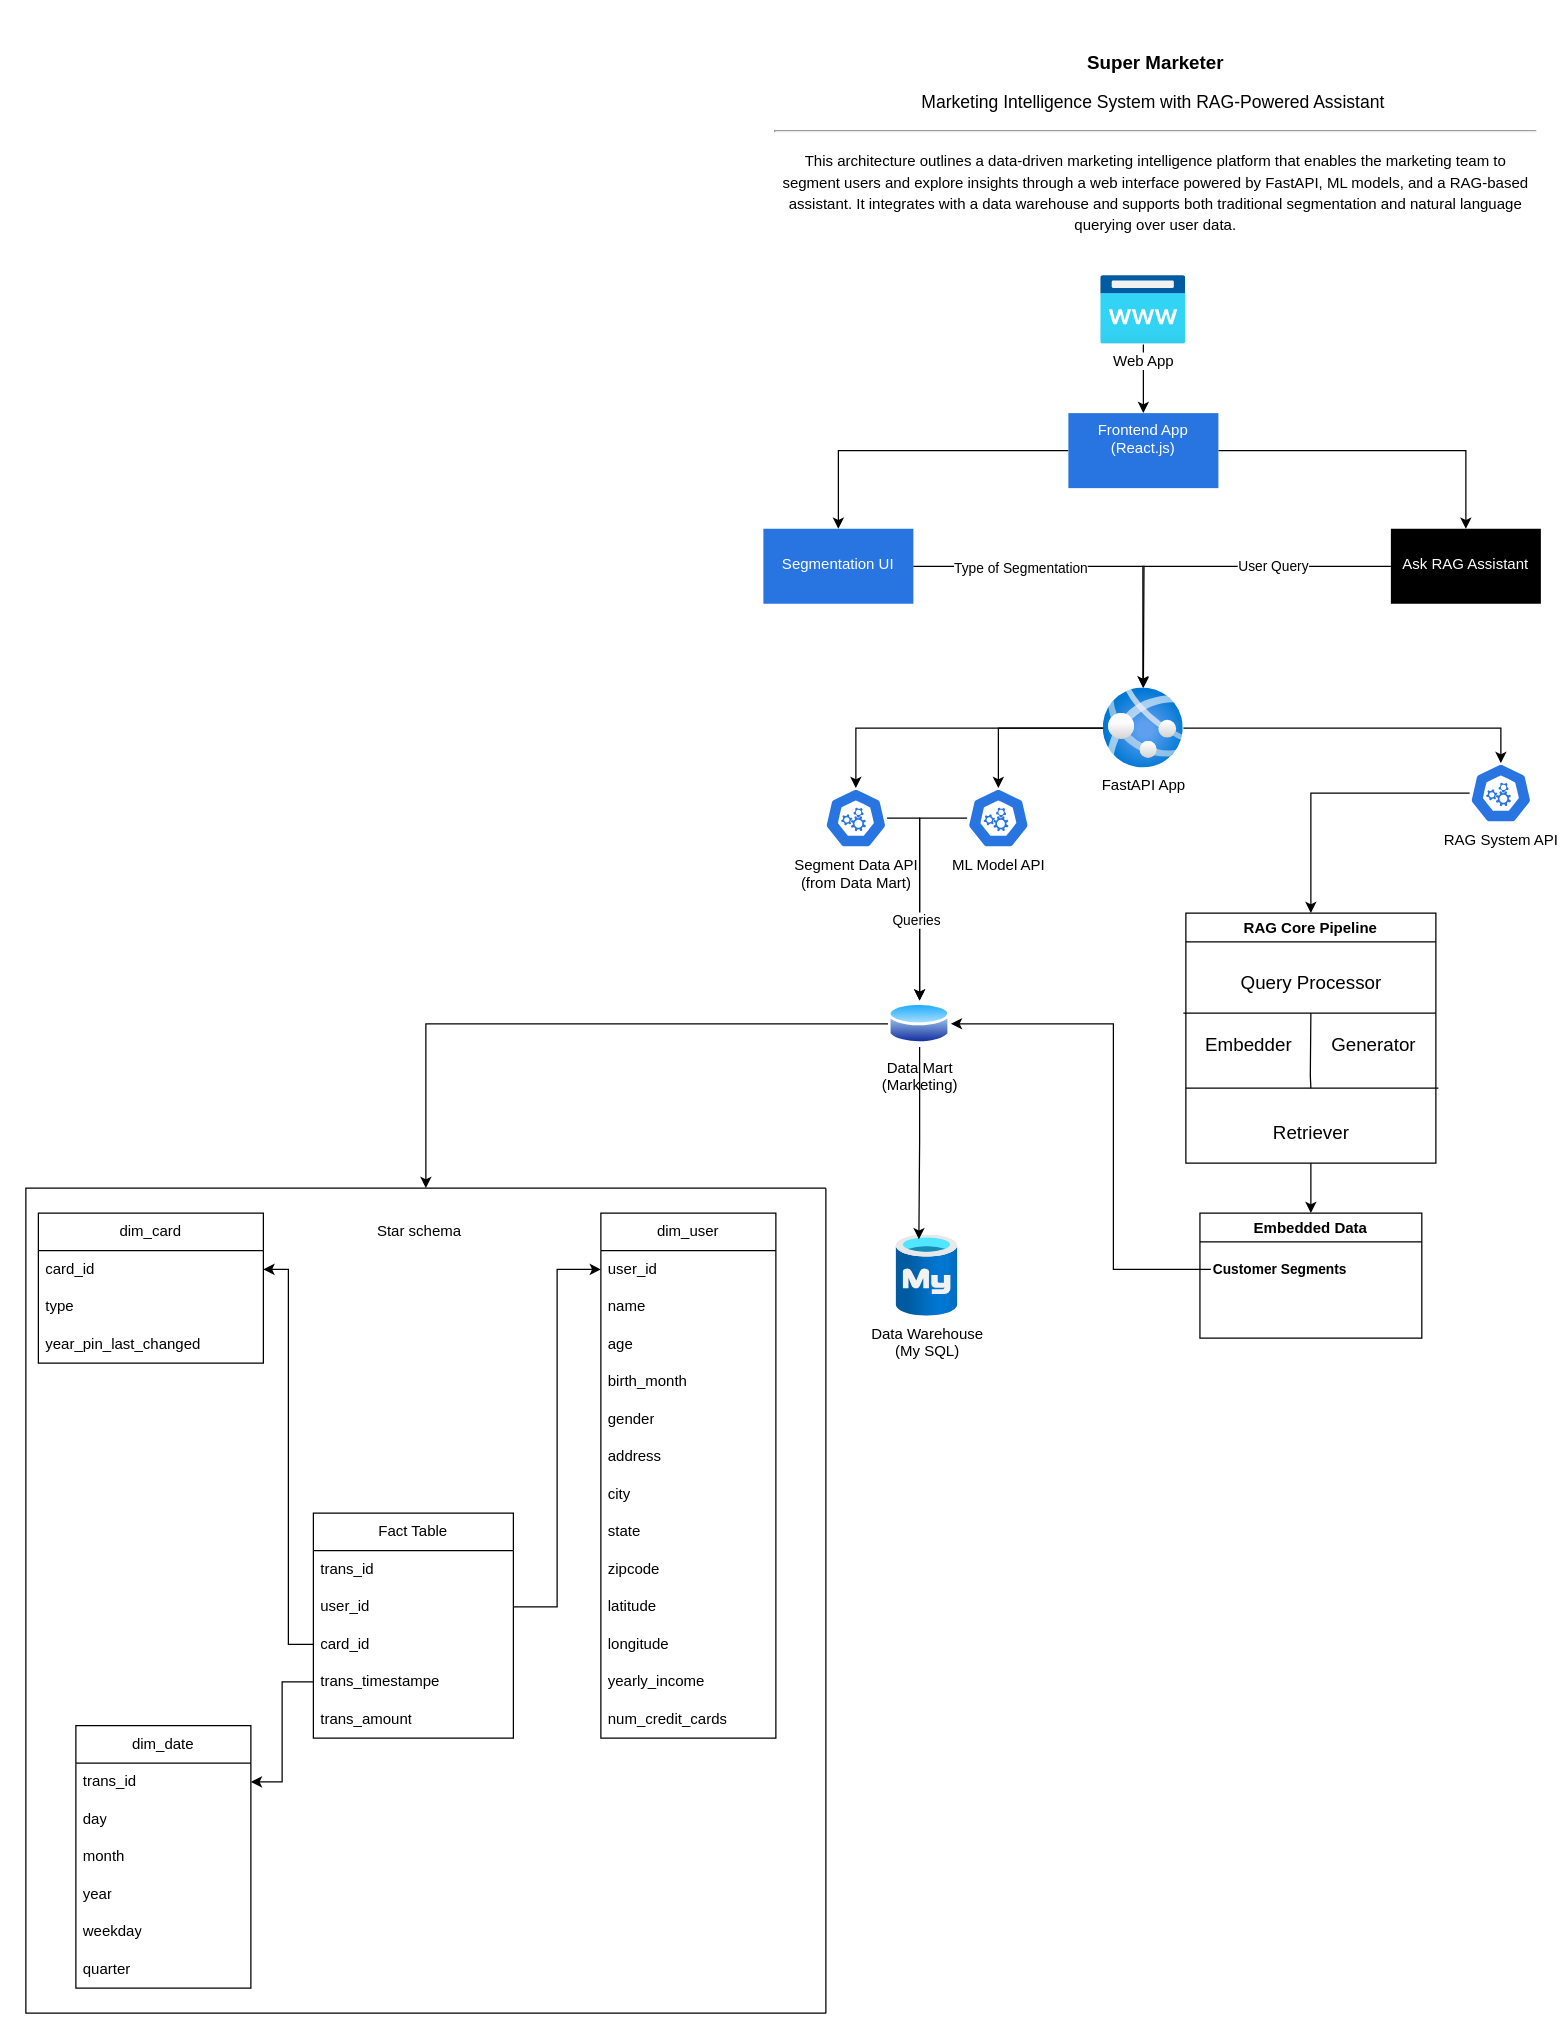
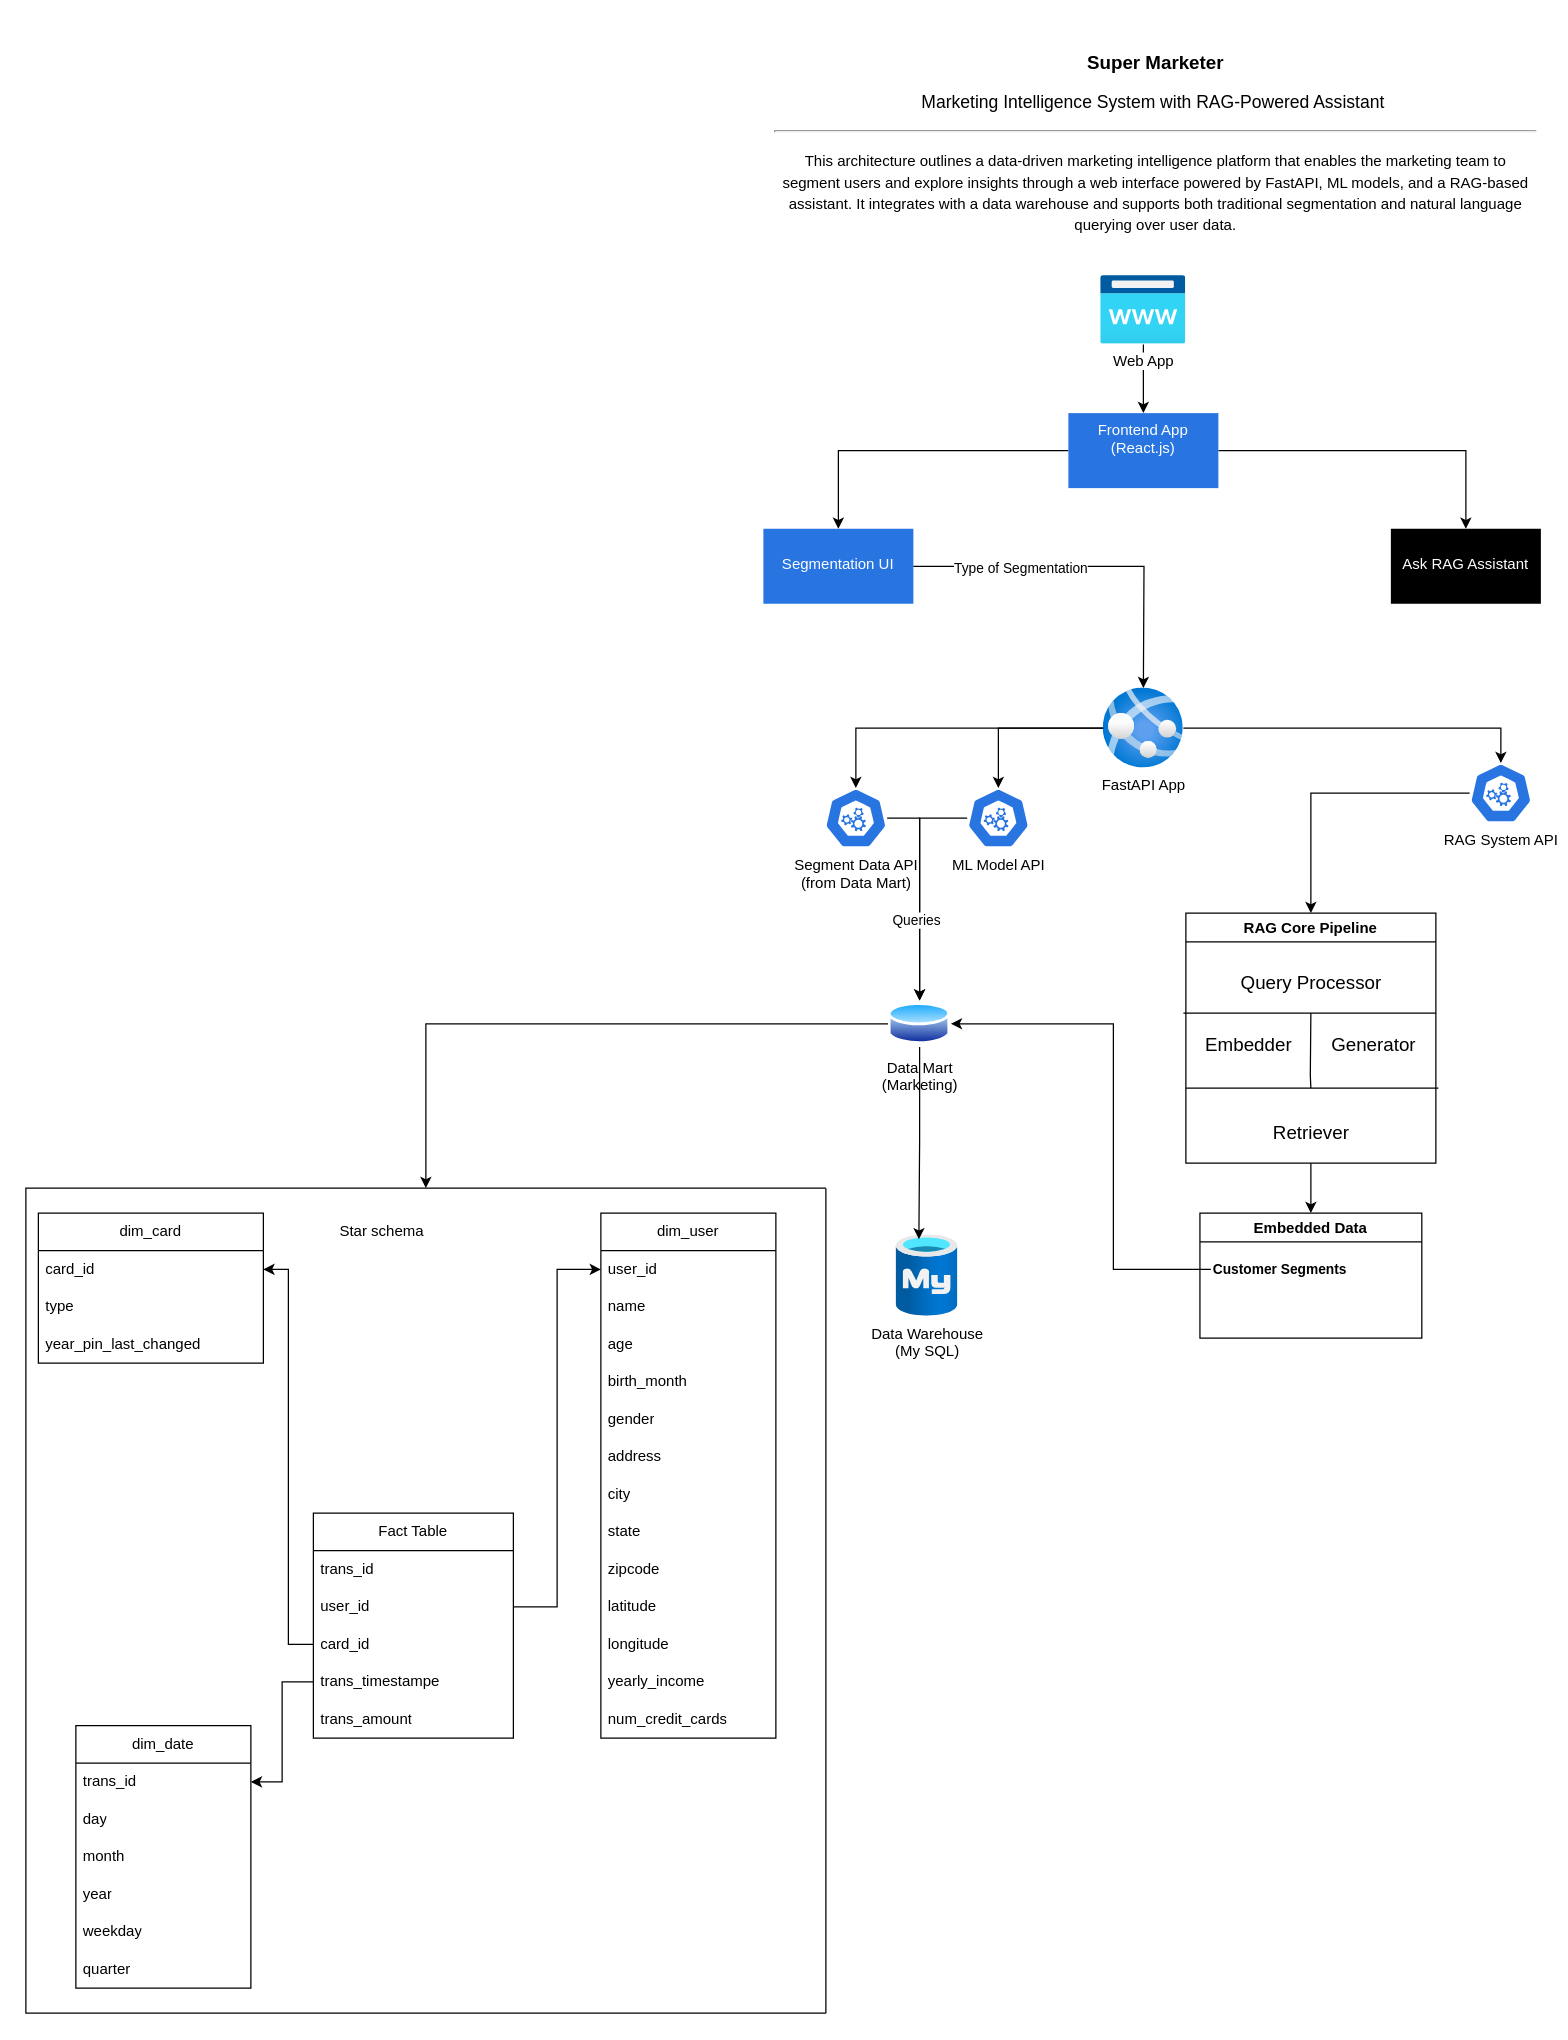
(1267, 566) -> none
(419, 1232) -> (382, 1232)
